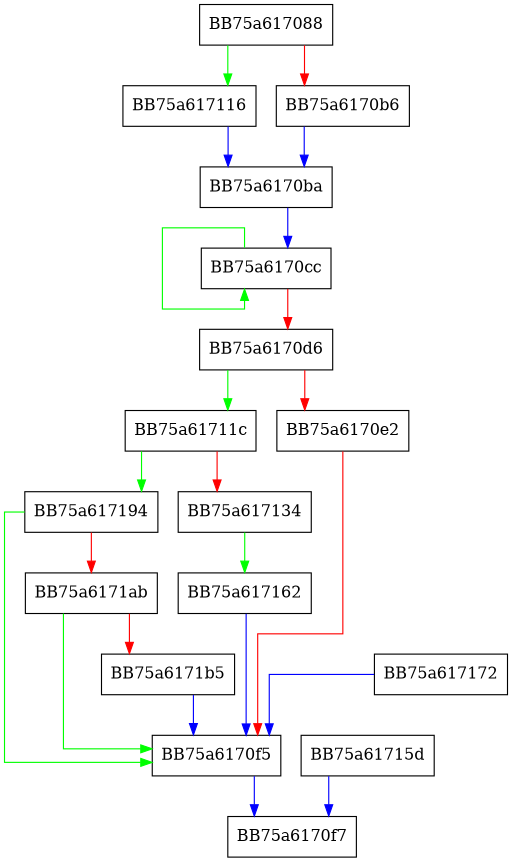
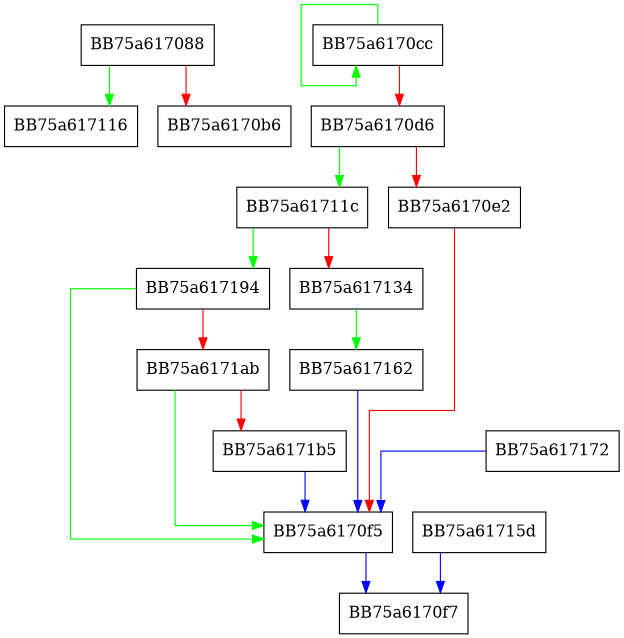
(266, 187) -> none
